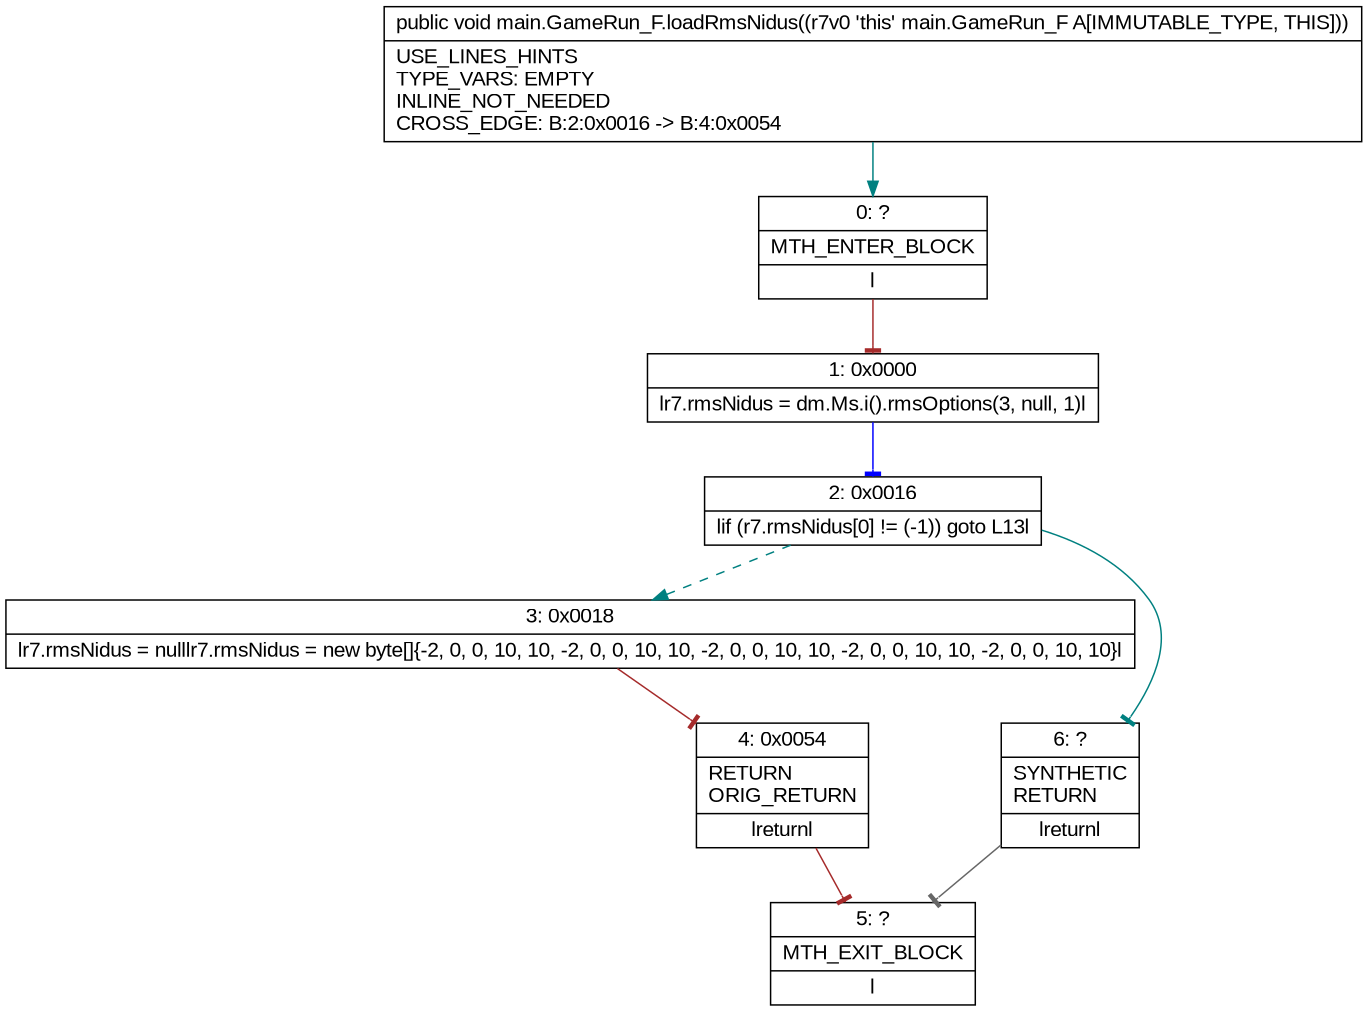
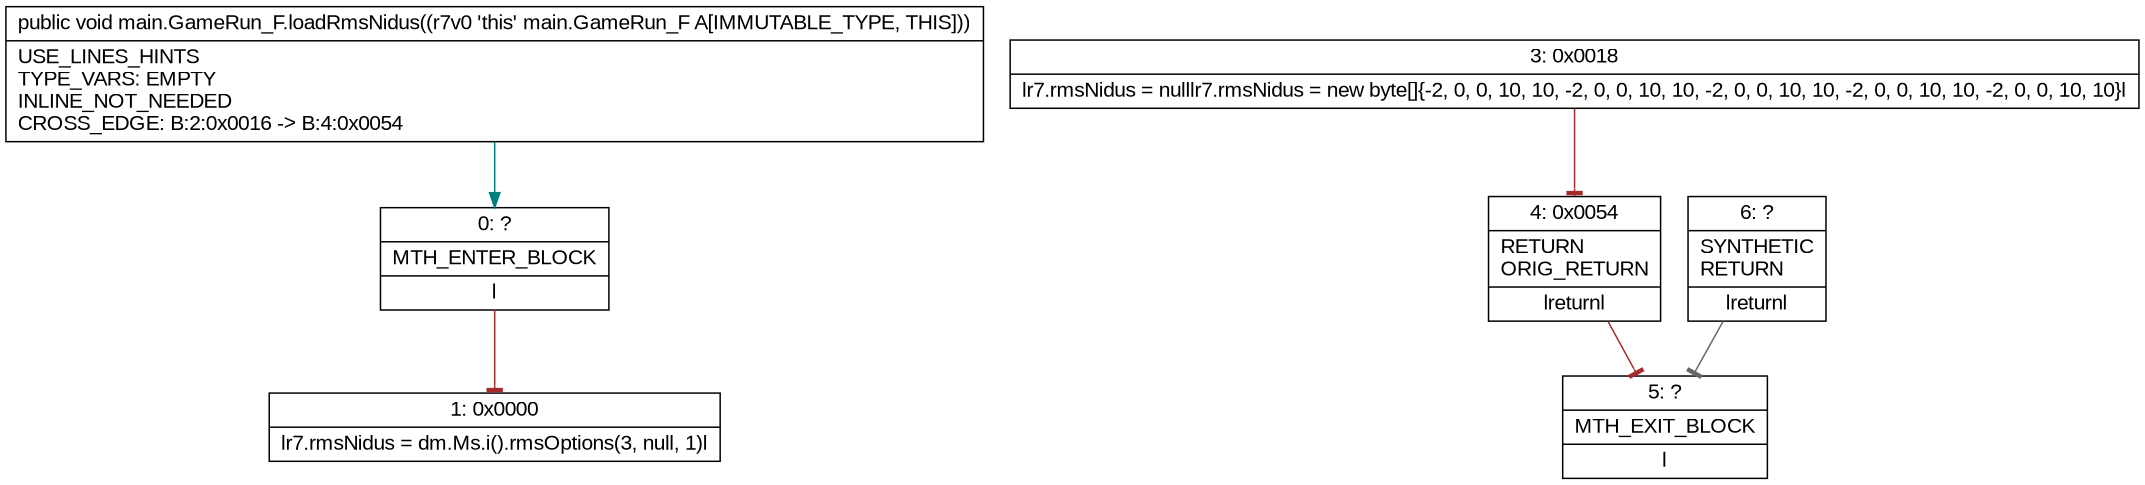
(873, 511) -> none
